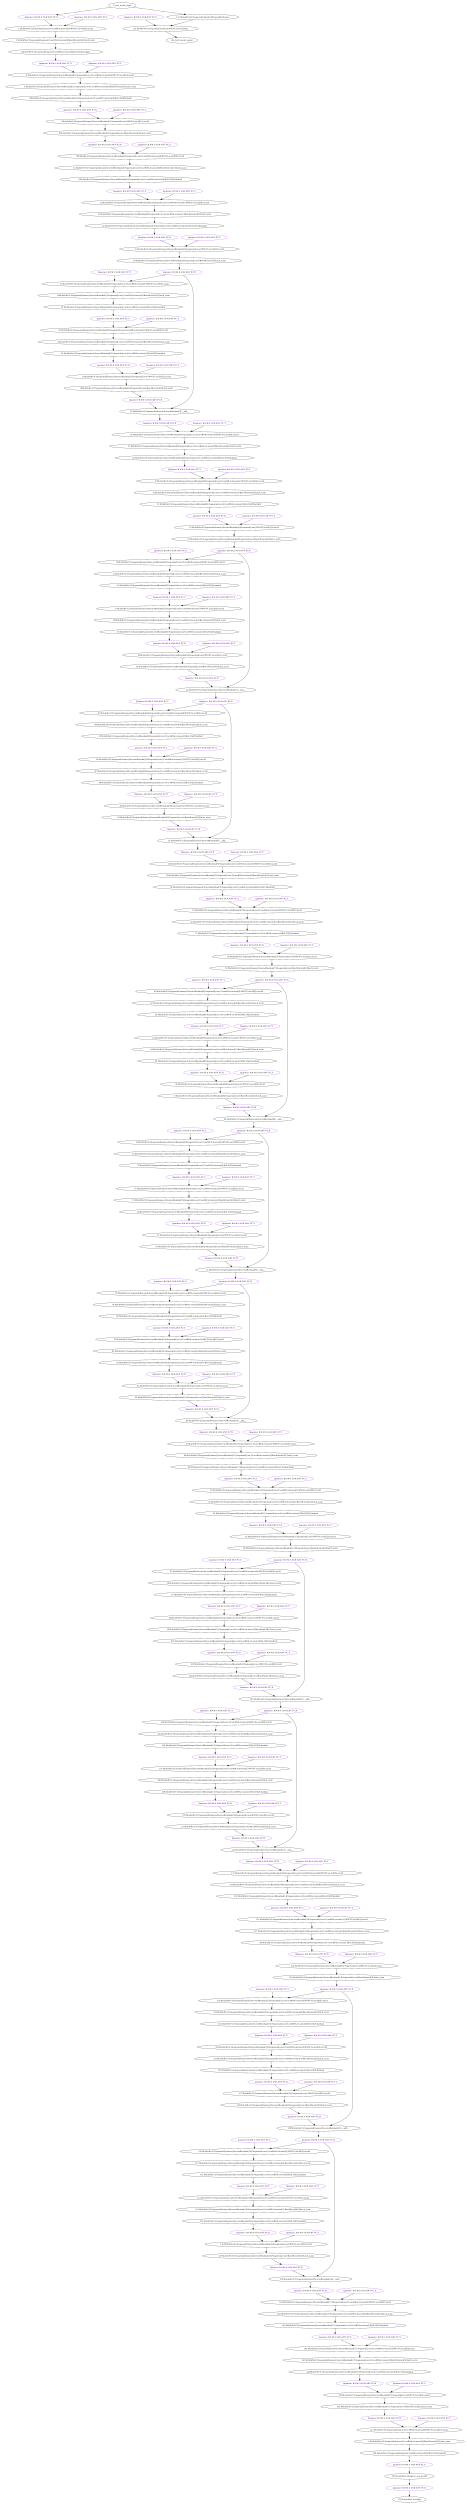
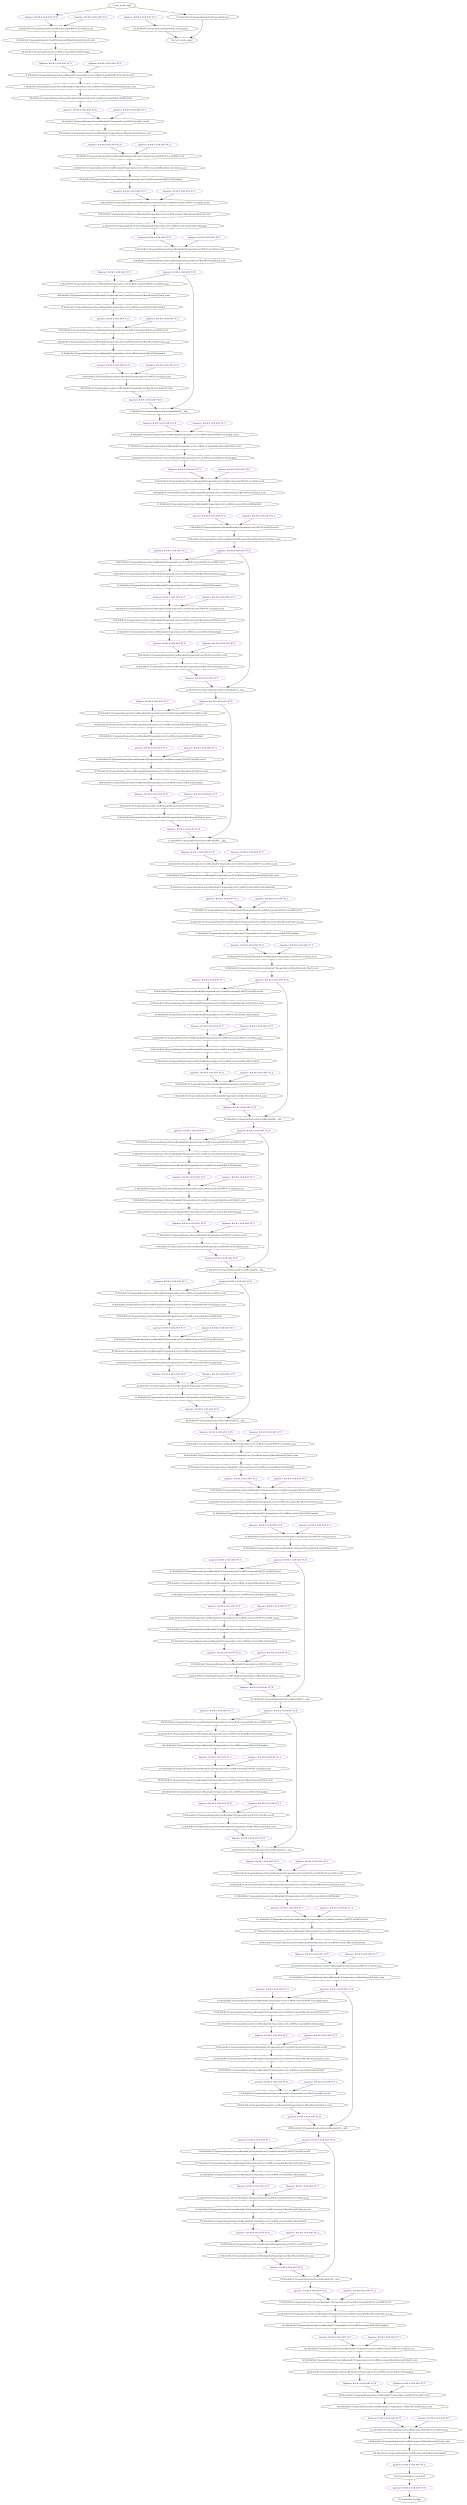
(183, 23) -> (200, 31)
(409, 2476) -> (409, 2476)
